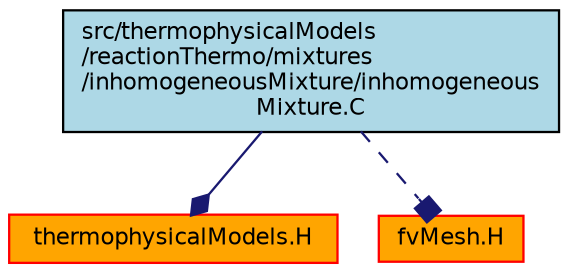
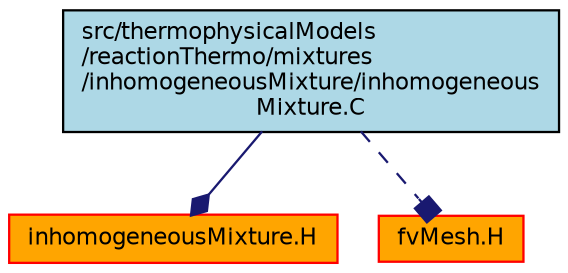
(173, 239) -> (173, 239)
